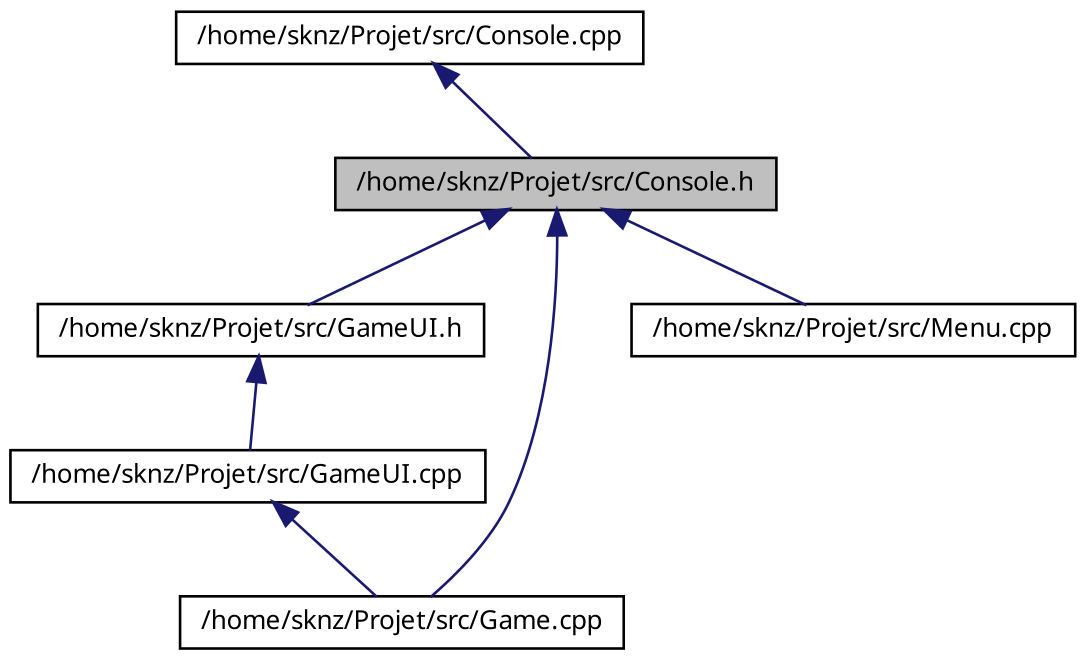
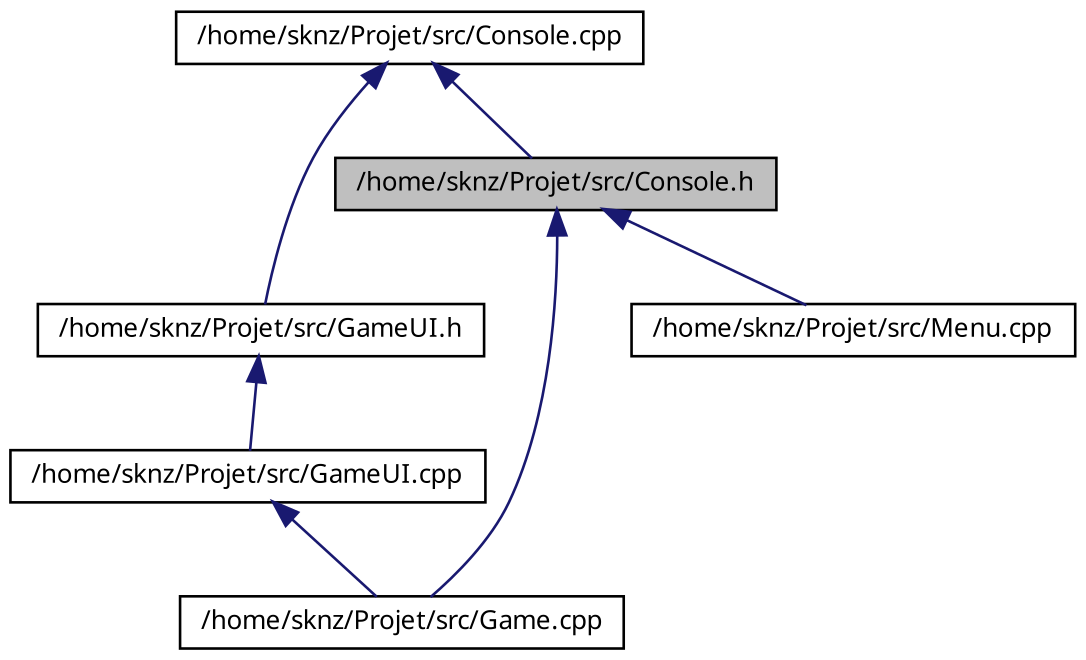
(396, 263) -> (300, 185)
